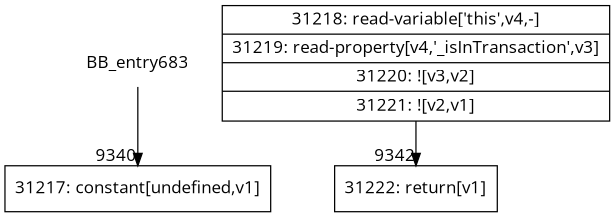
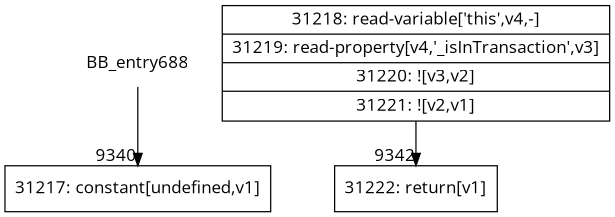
(138, 63) -> (138, 63)
